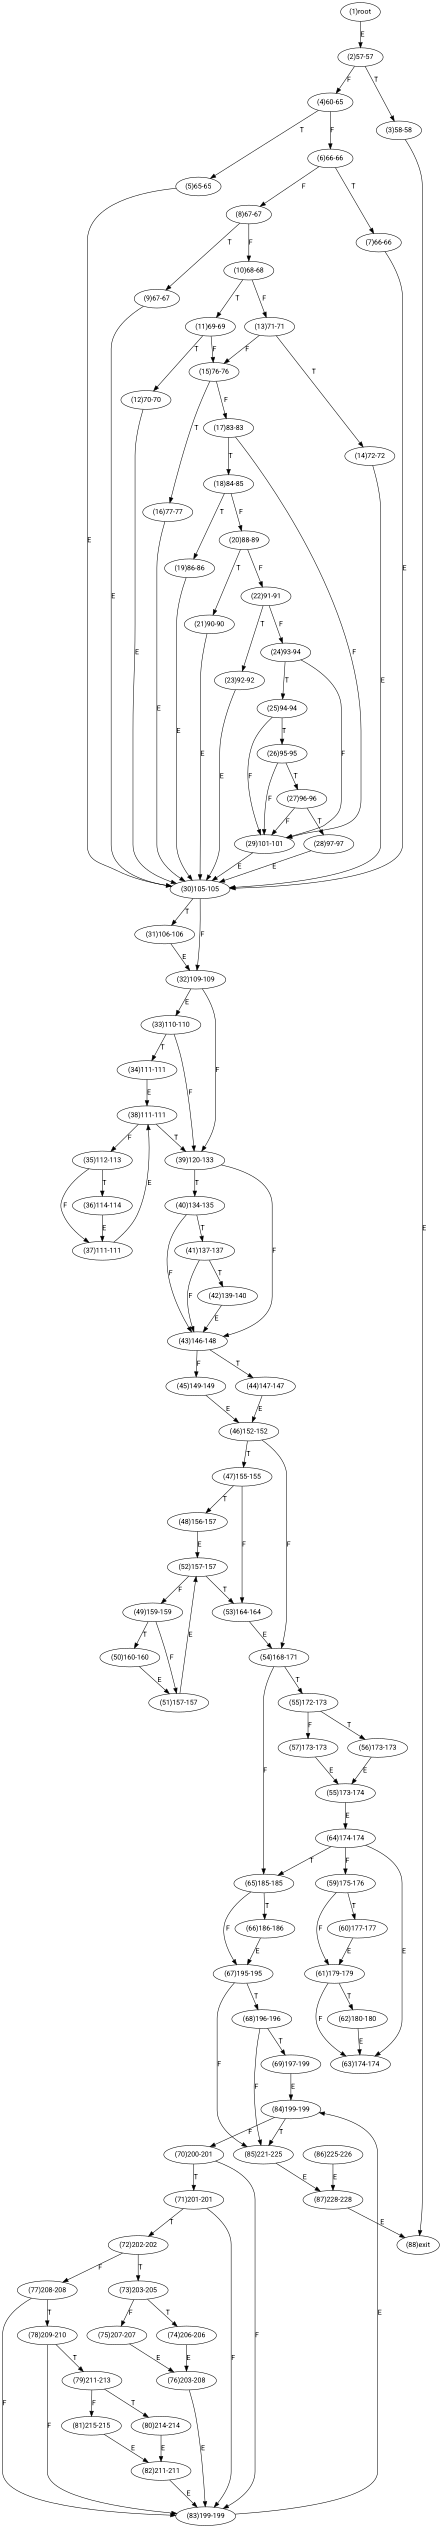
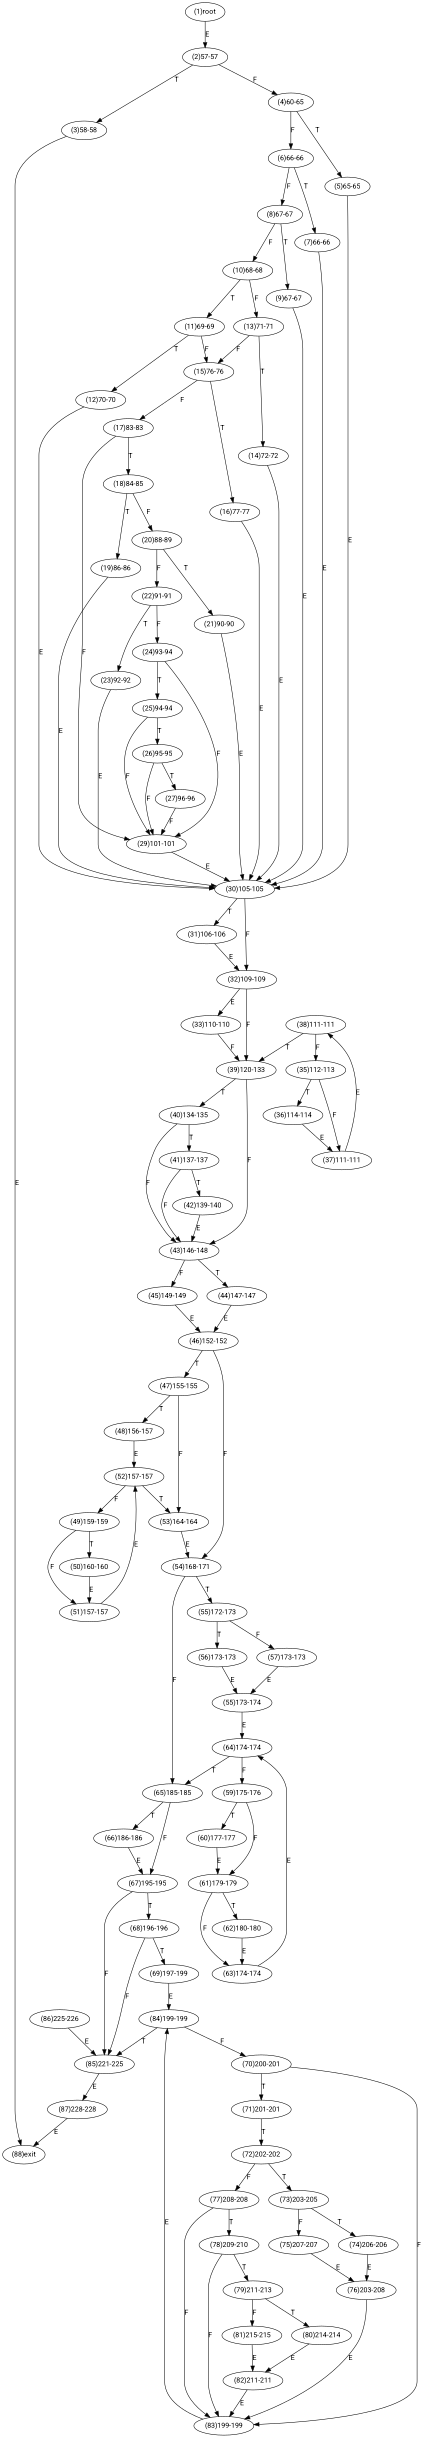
(329, 844) -> none
(147, 1070) -> none
(402, 1944) -> (287, 1864)
(333, 2175) -> (80, 2040)
(231, 2353) -> none
